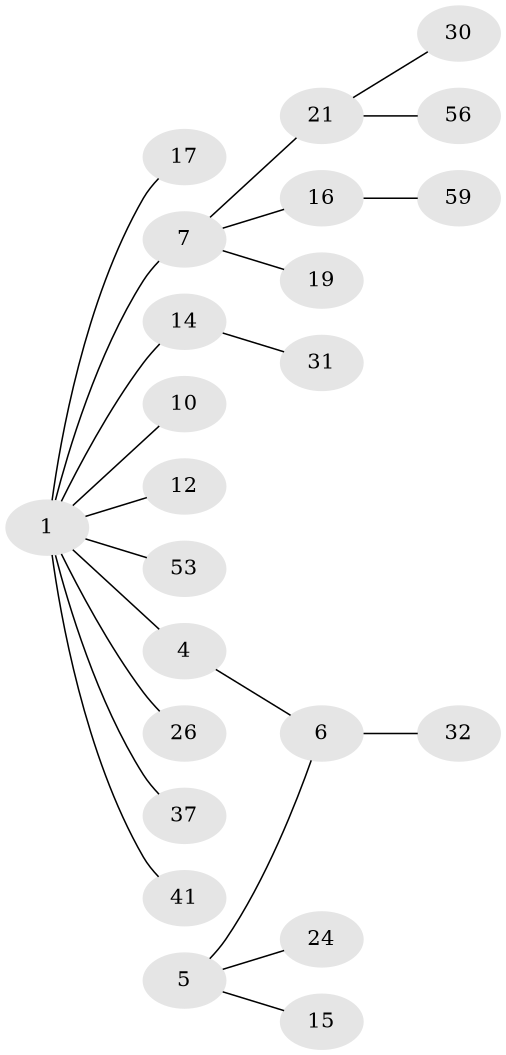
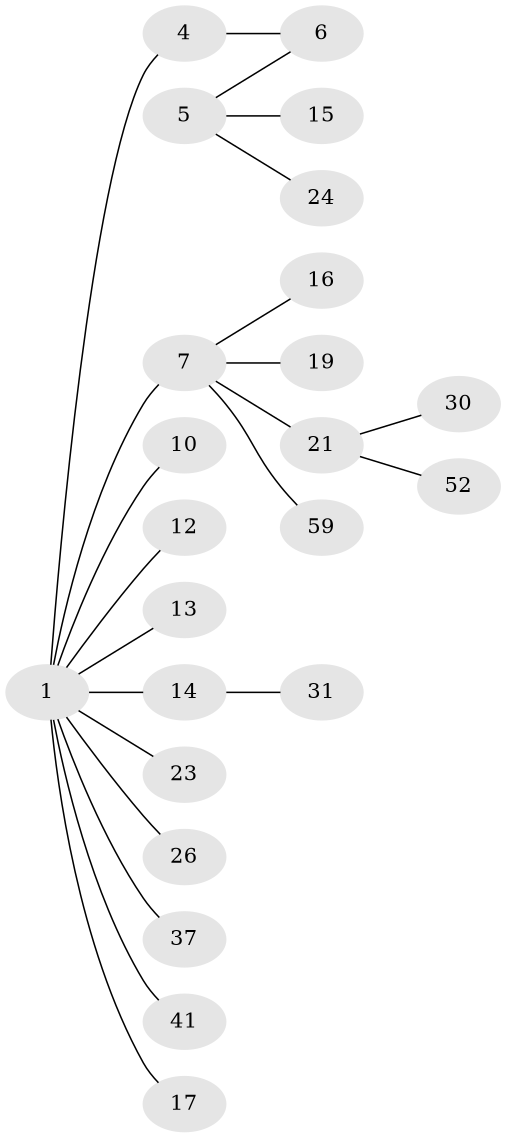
(459, 116) -> (459, 486)
(391, 198) -> (253, 445)
(185, 569) -> (185, 610)
(459, 734) -> none
none -> (185, 775)
